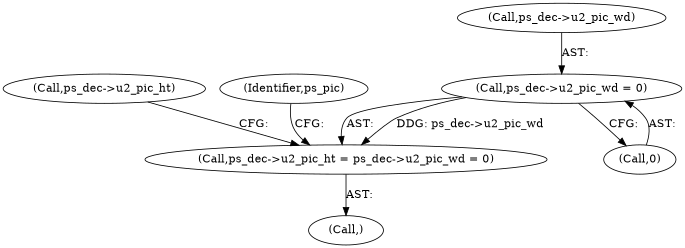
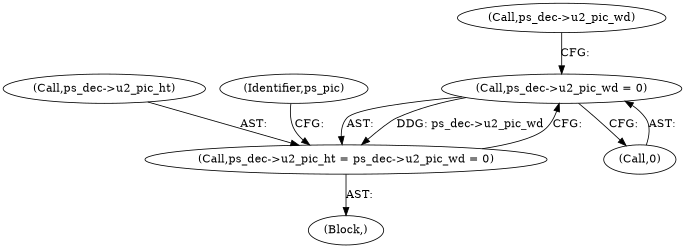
(577, 53) -> (577, 53)
(256, 124) -> (256, 124)
none -> (525, 139)
(346, 230) -> (346, 230)
